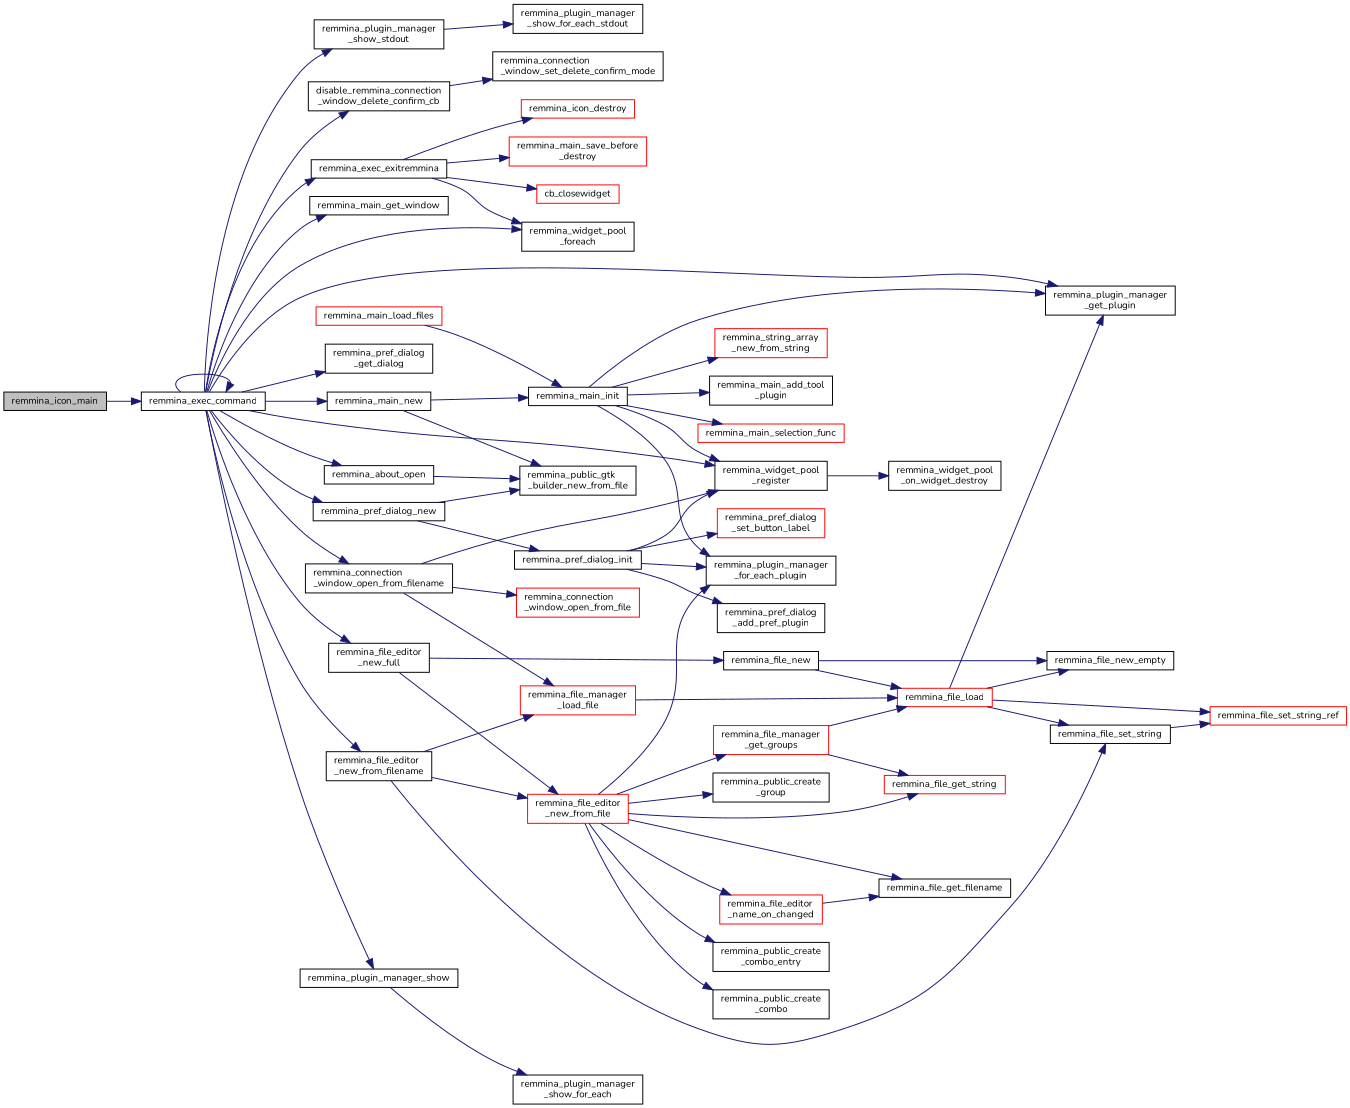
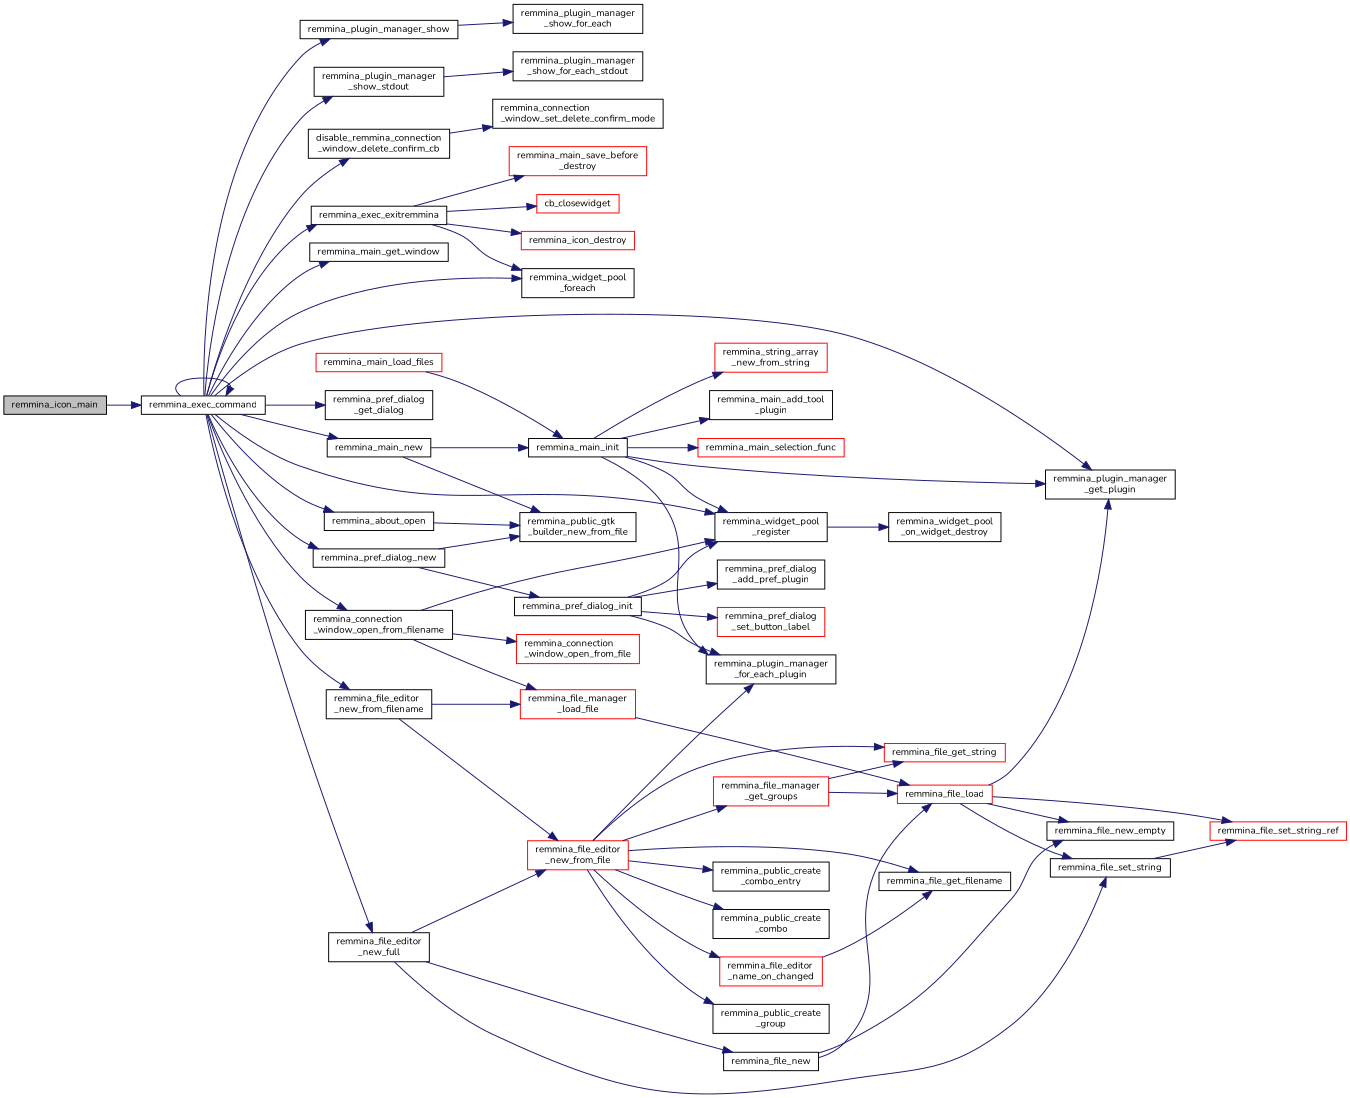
(766, 1044) -> (776, 1089)
